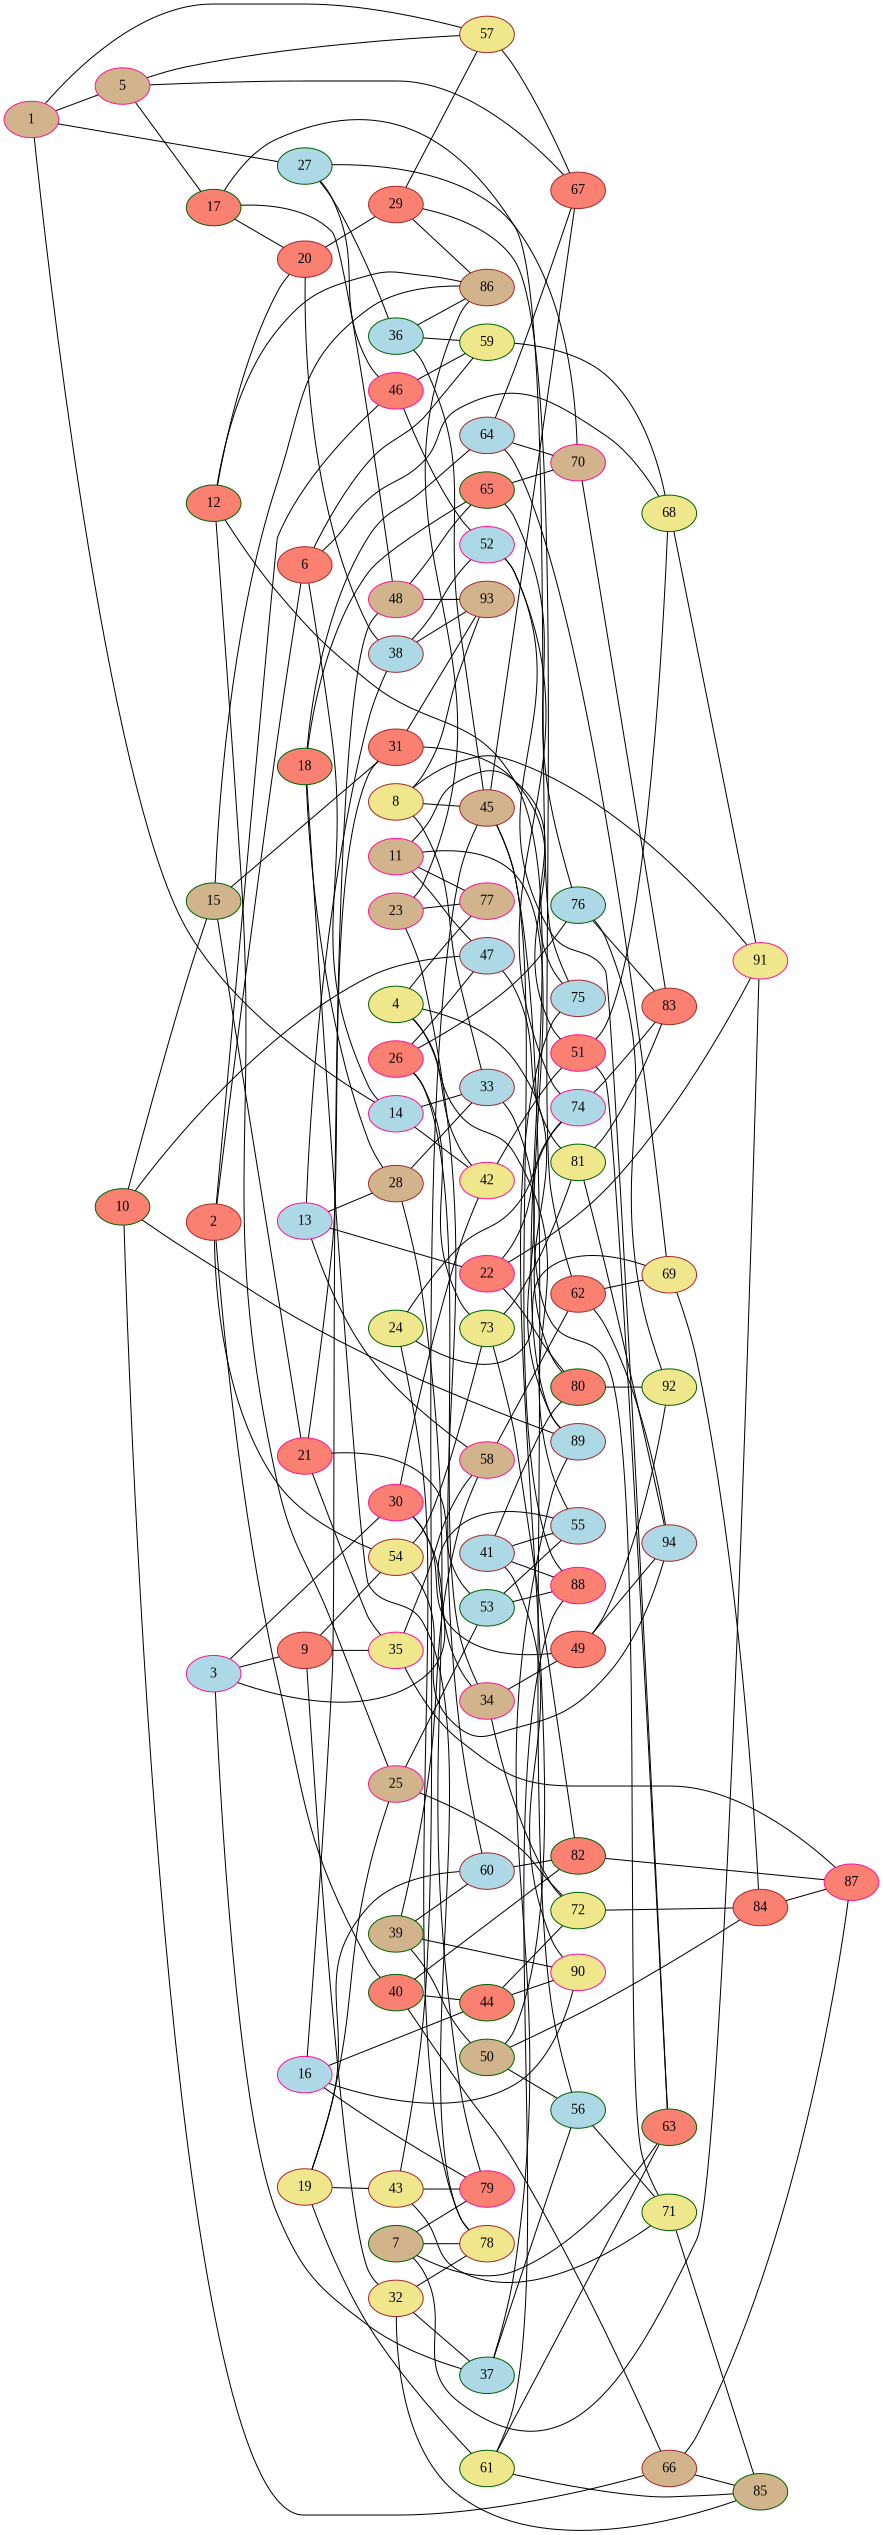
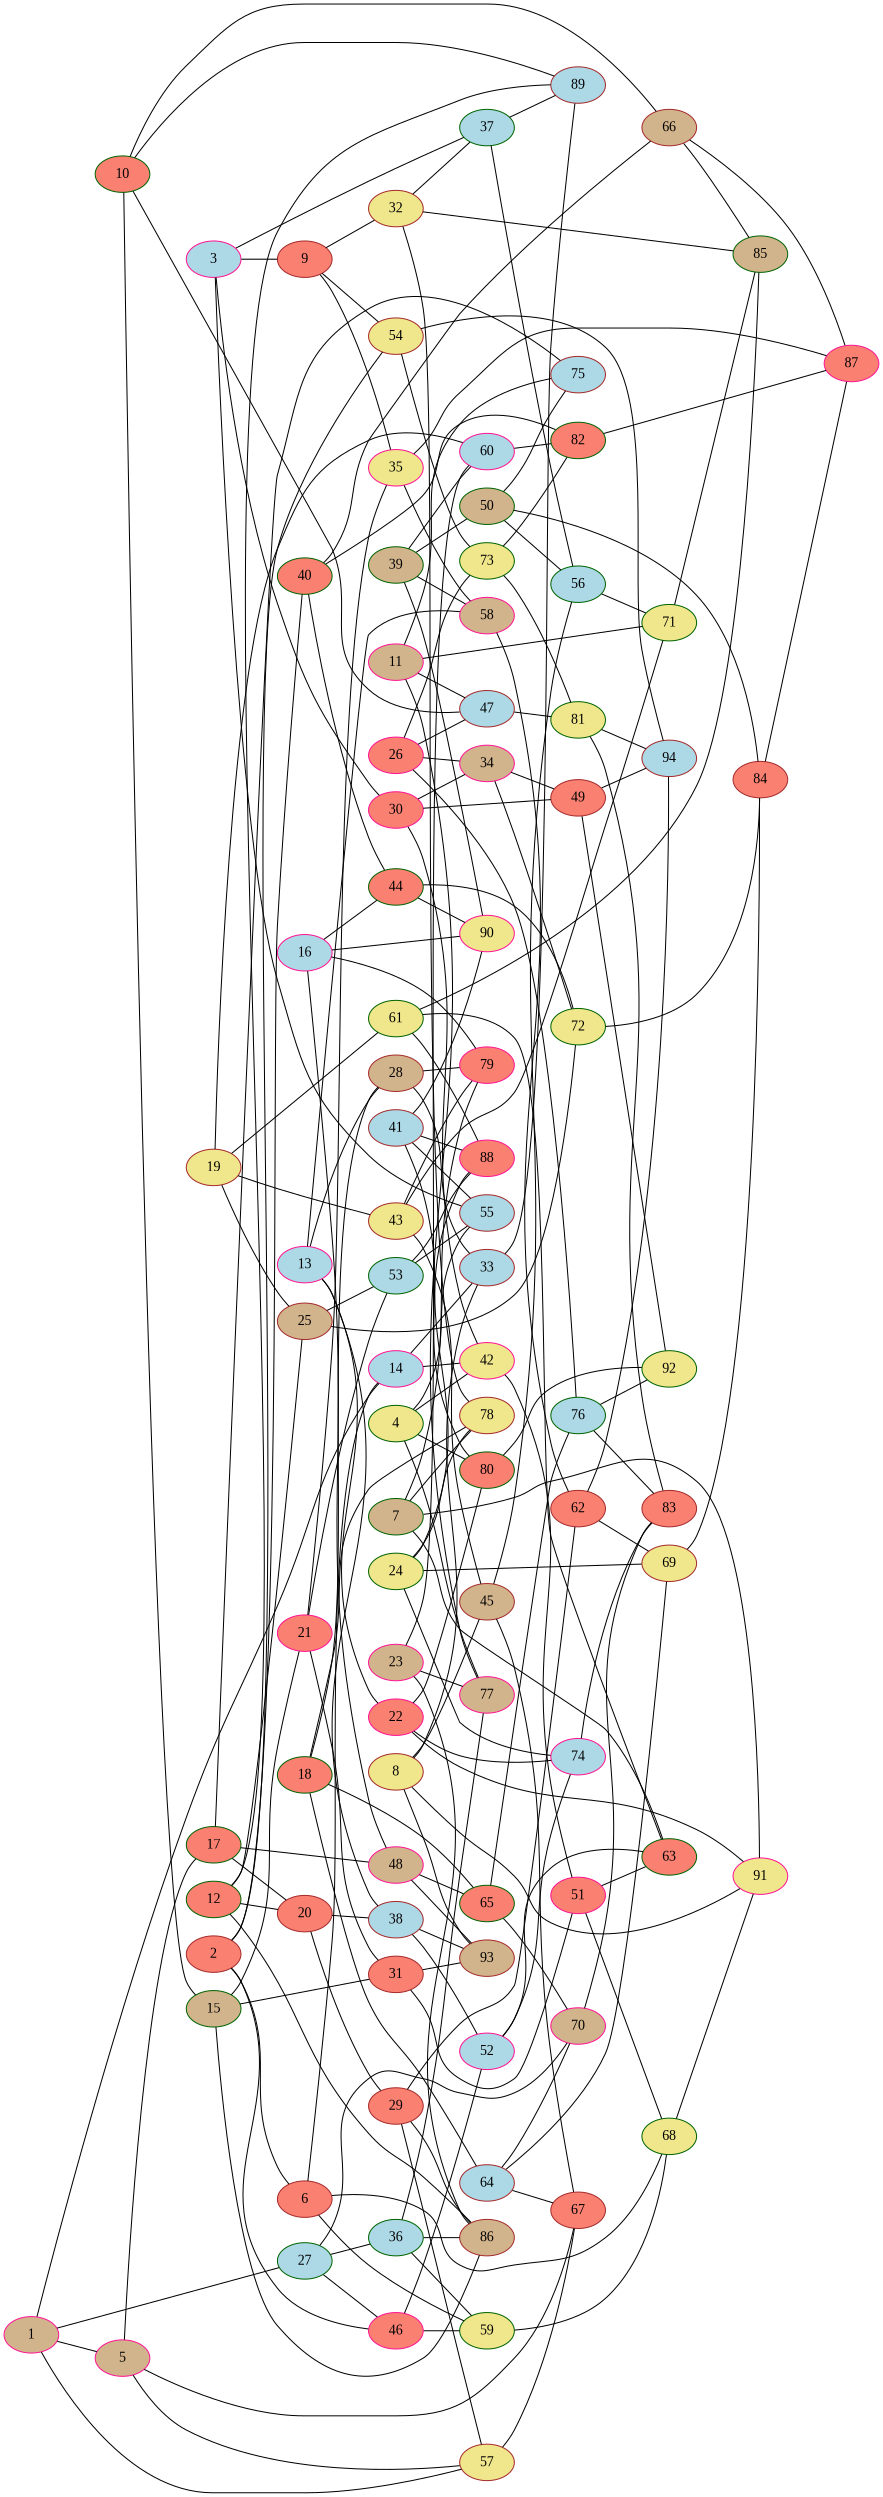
(455, 567) -> (449, 1955)
(525, 1199) -> (441, 1365)
(396, 1784) -> (305, 1321)
(487, 1871) -> (487, 452)
